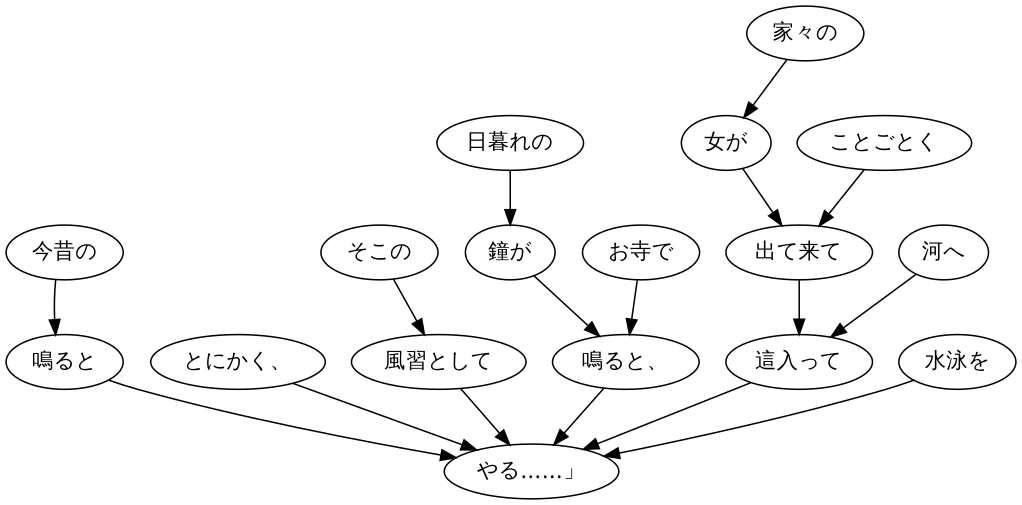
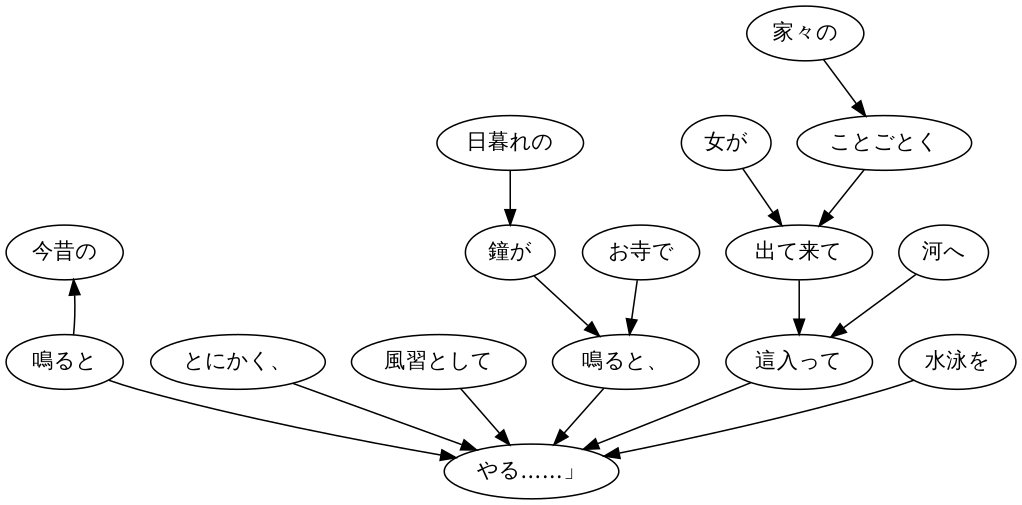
(770, 82) -> (840, 82)
(379, 252) -> none
(54, 300) -> (75, 315)
